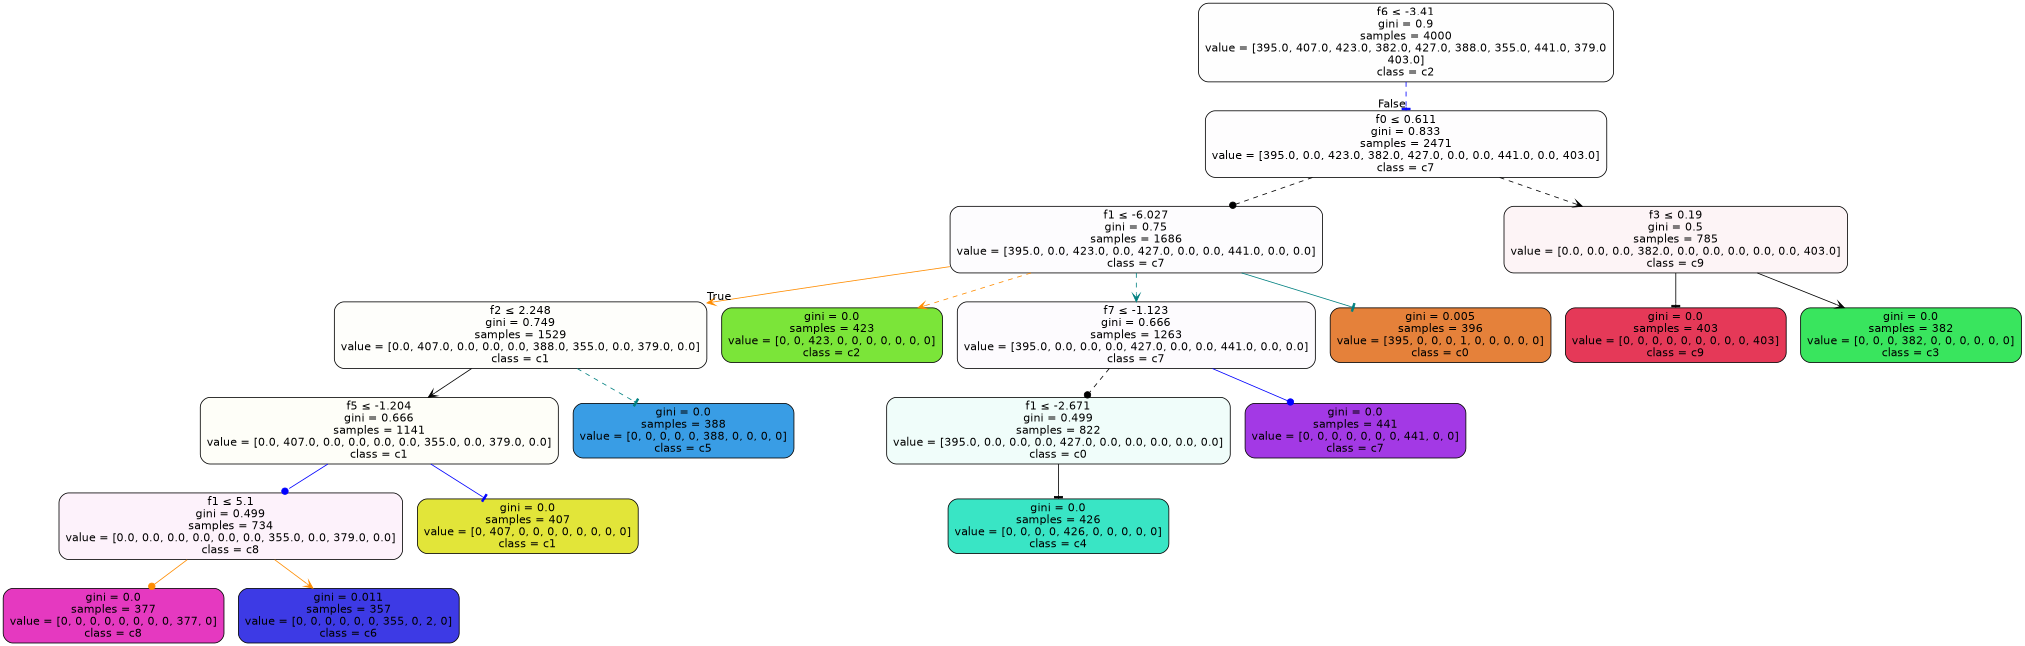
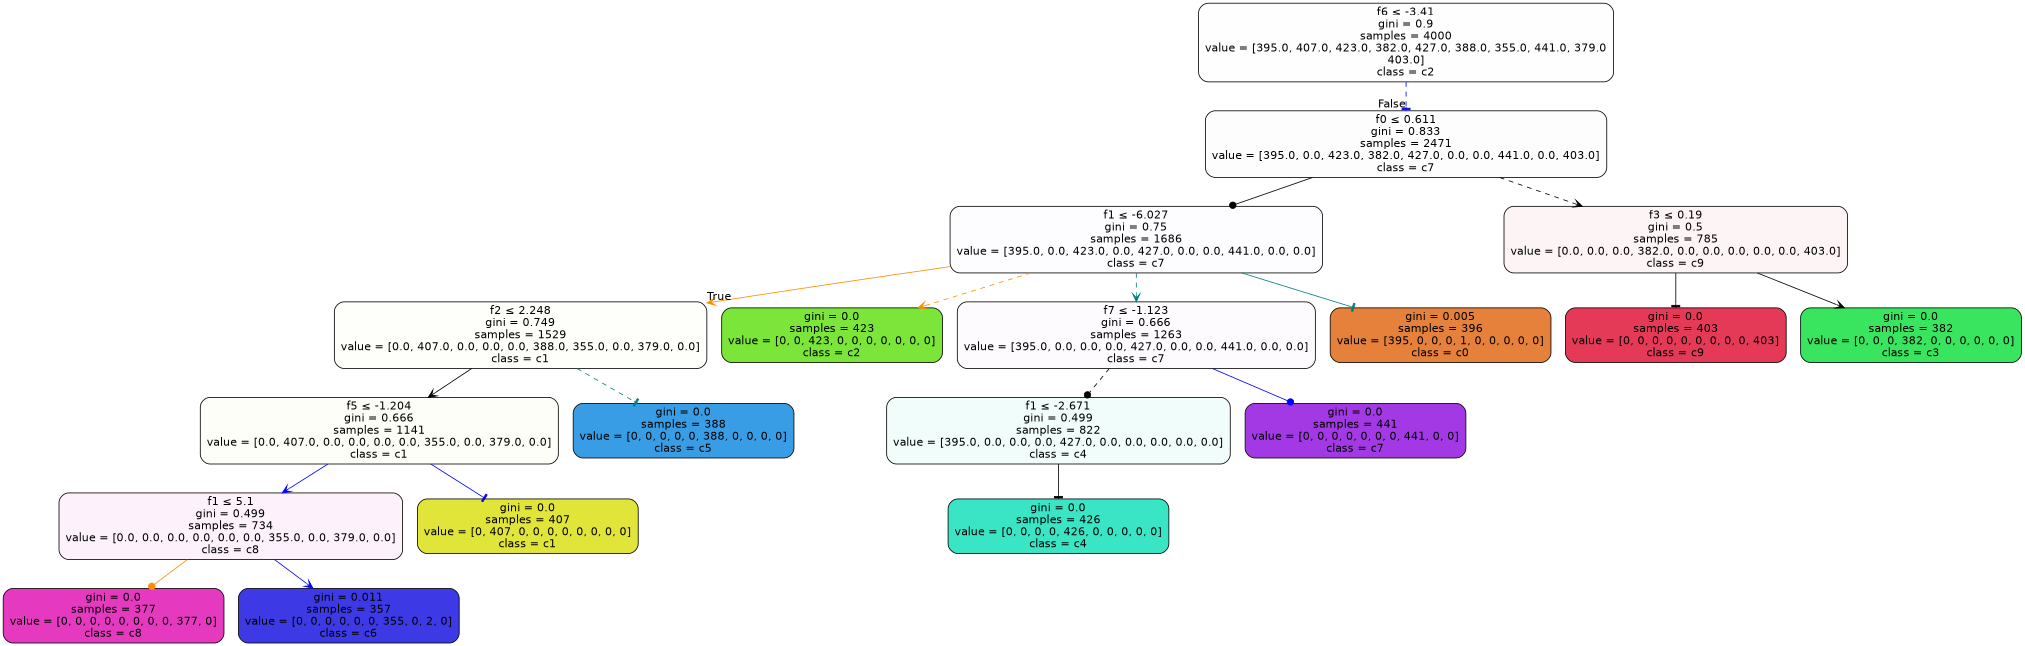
(1274, 191) -> (1274, 191)
(1058, 454) -> (1058, 454)
(309, 476) -> (309, 476)
(291, 572) -> (291, 572)
